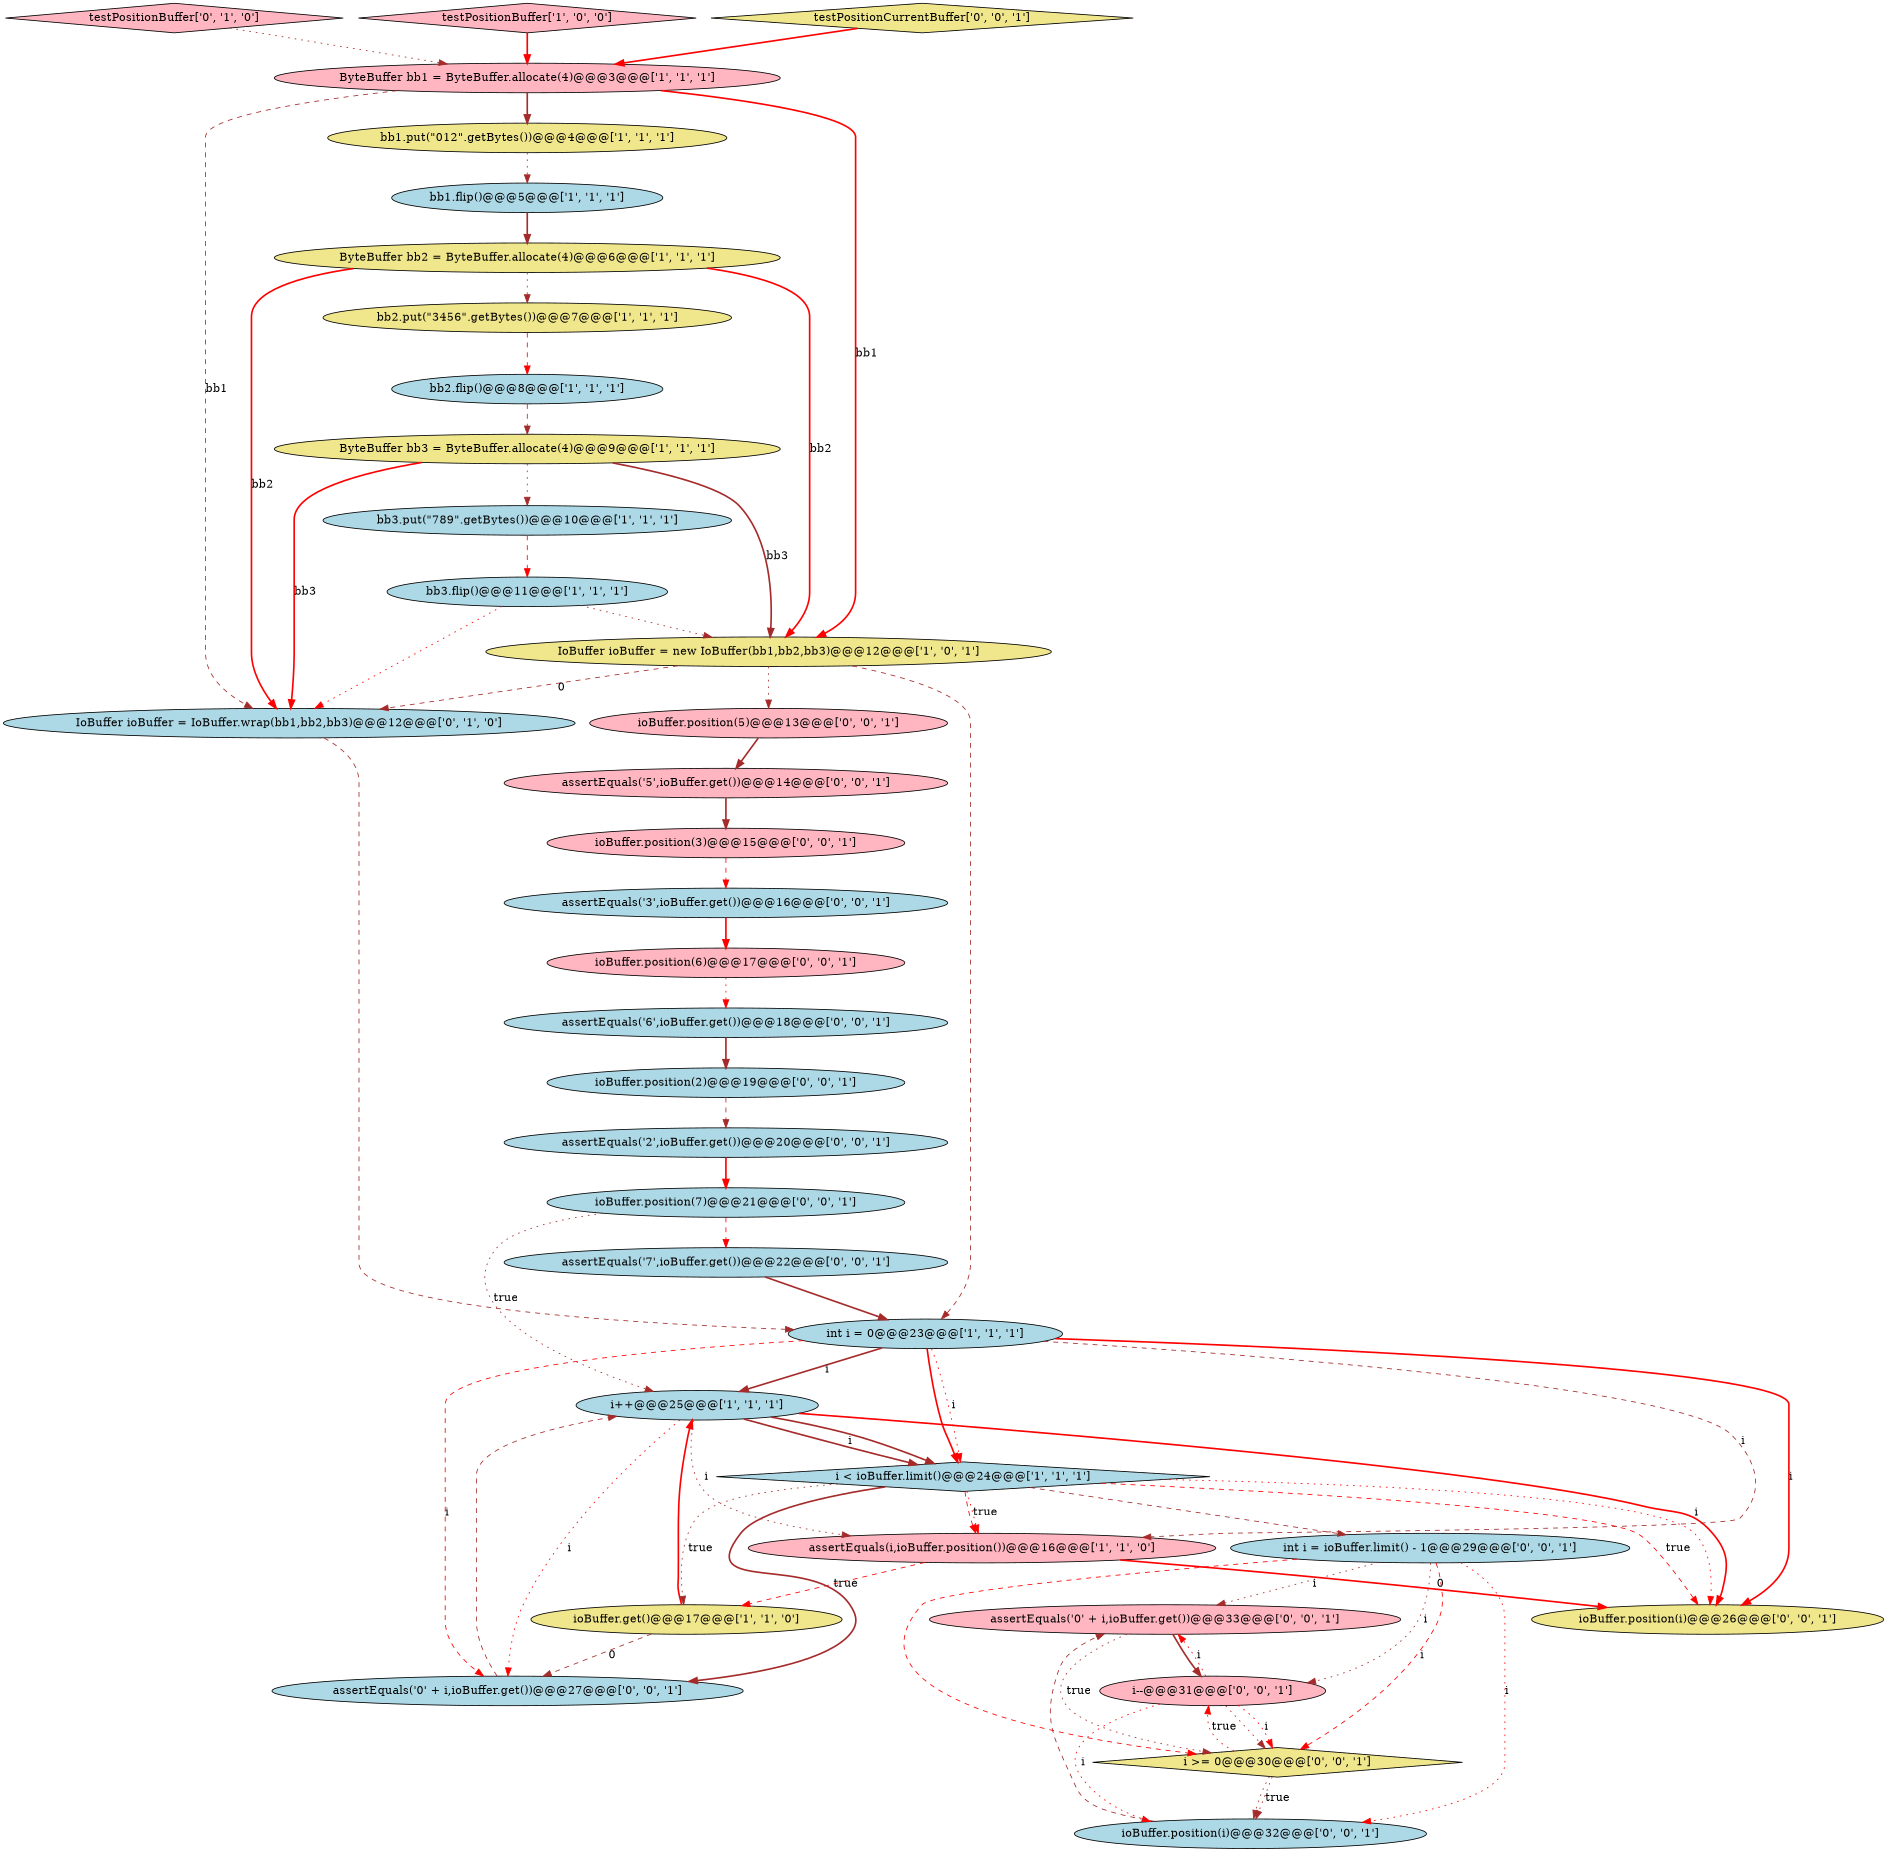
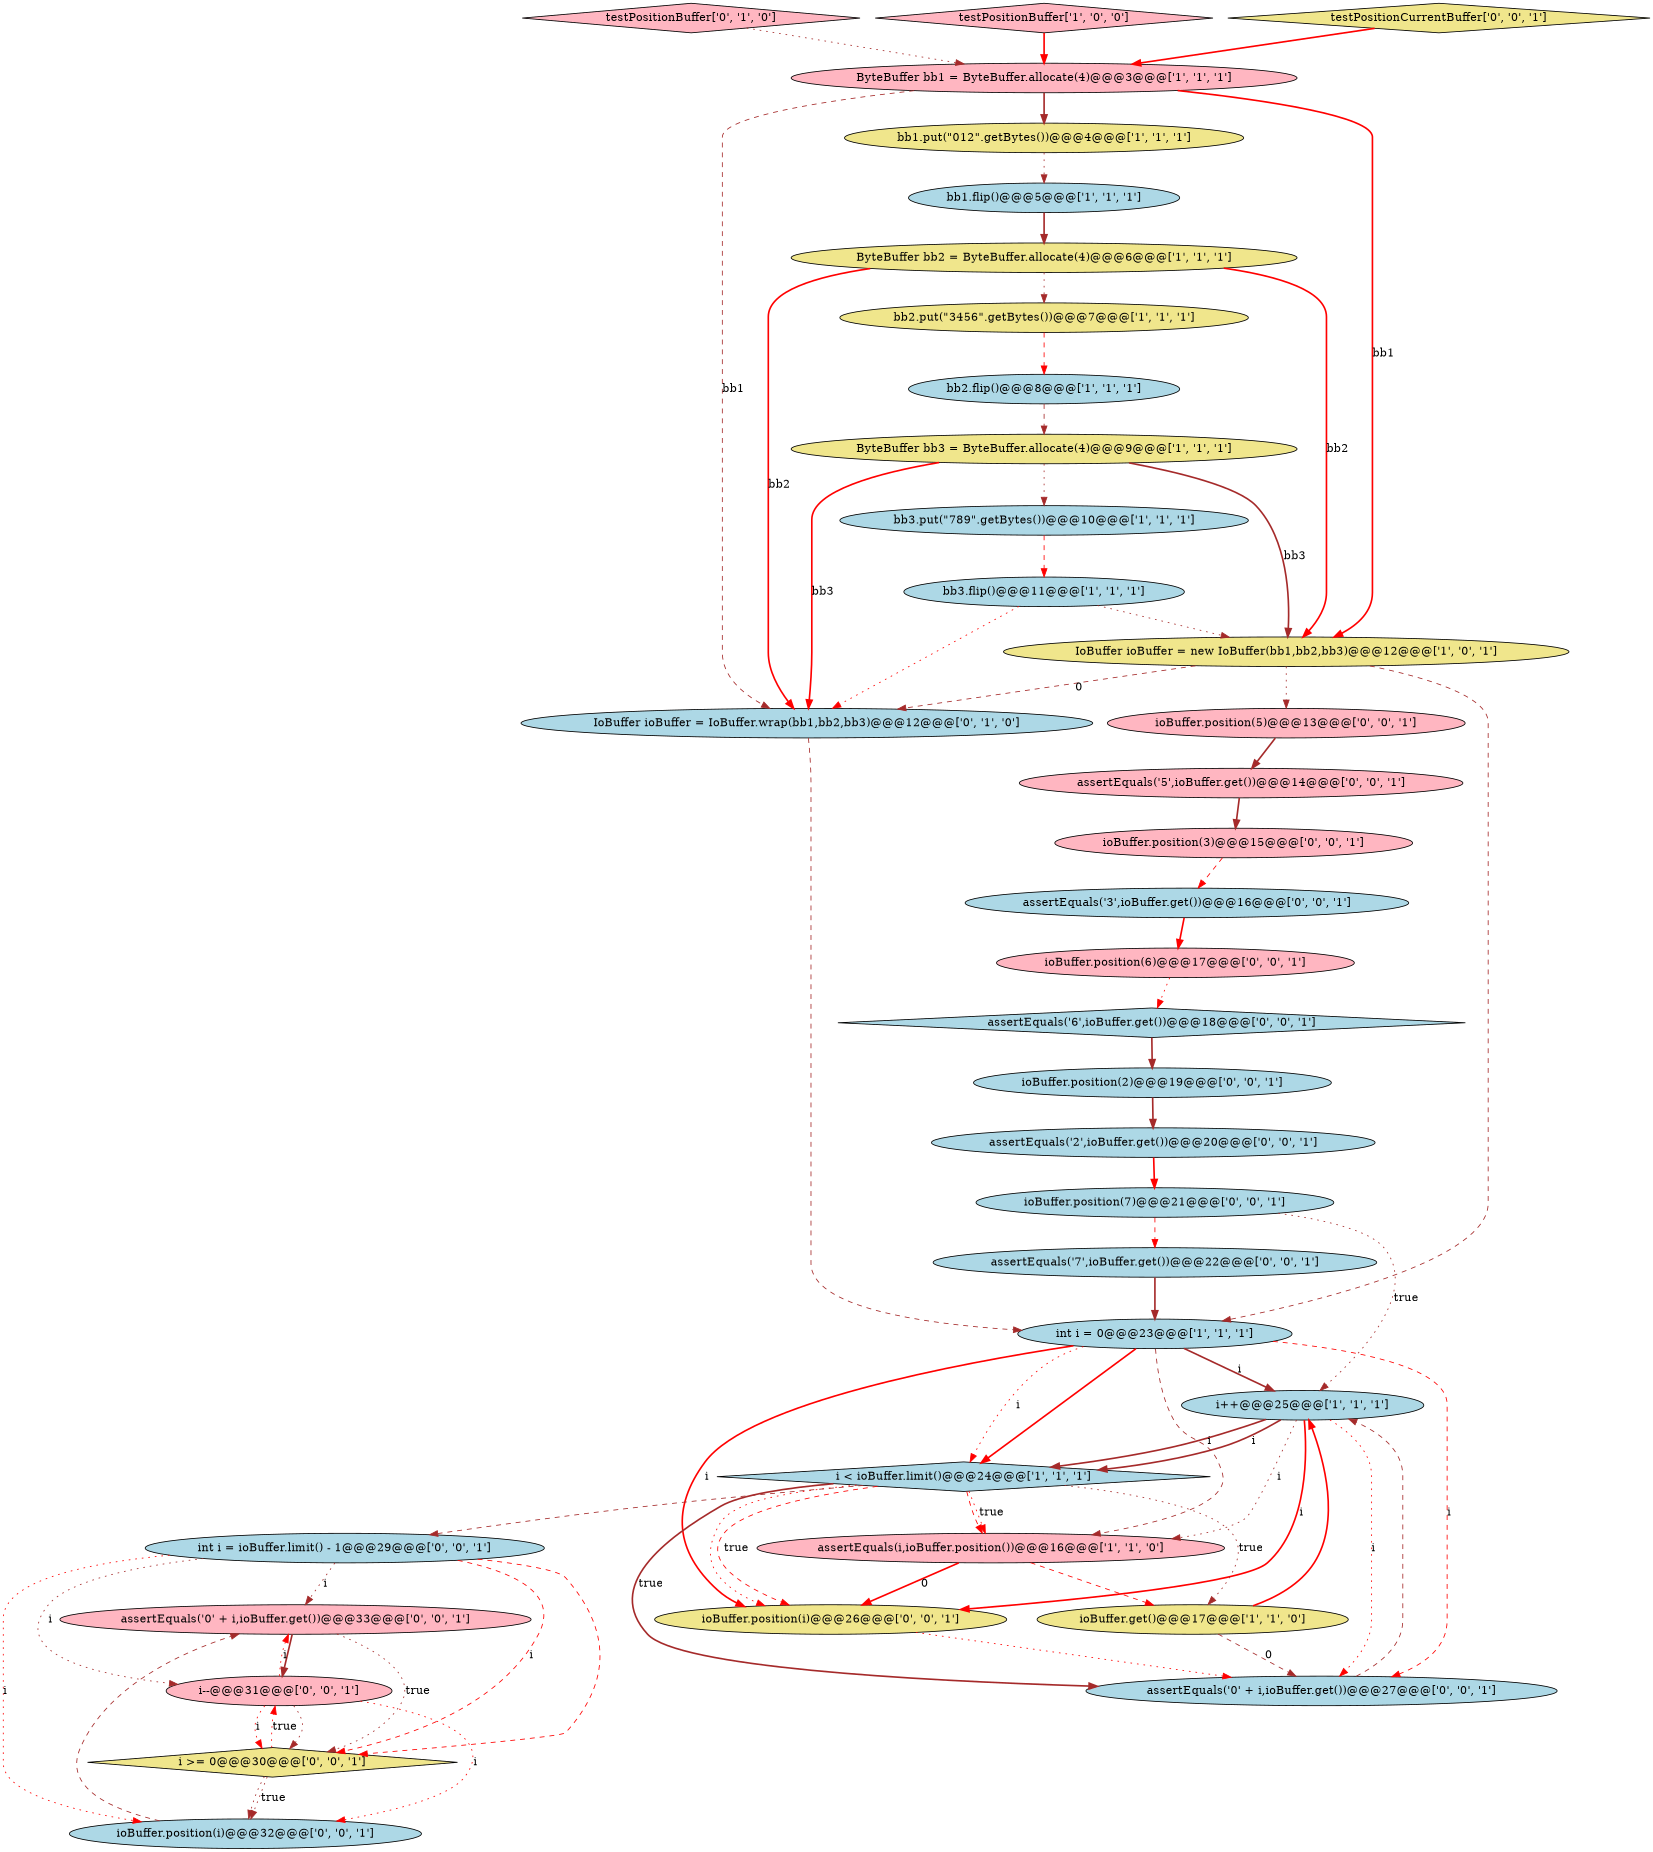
(726, 1023) -> (1152, 1023)
(726, 1109) -> (1153, 1109)
none -> (1069, 1654)
